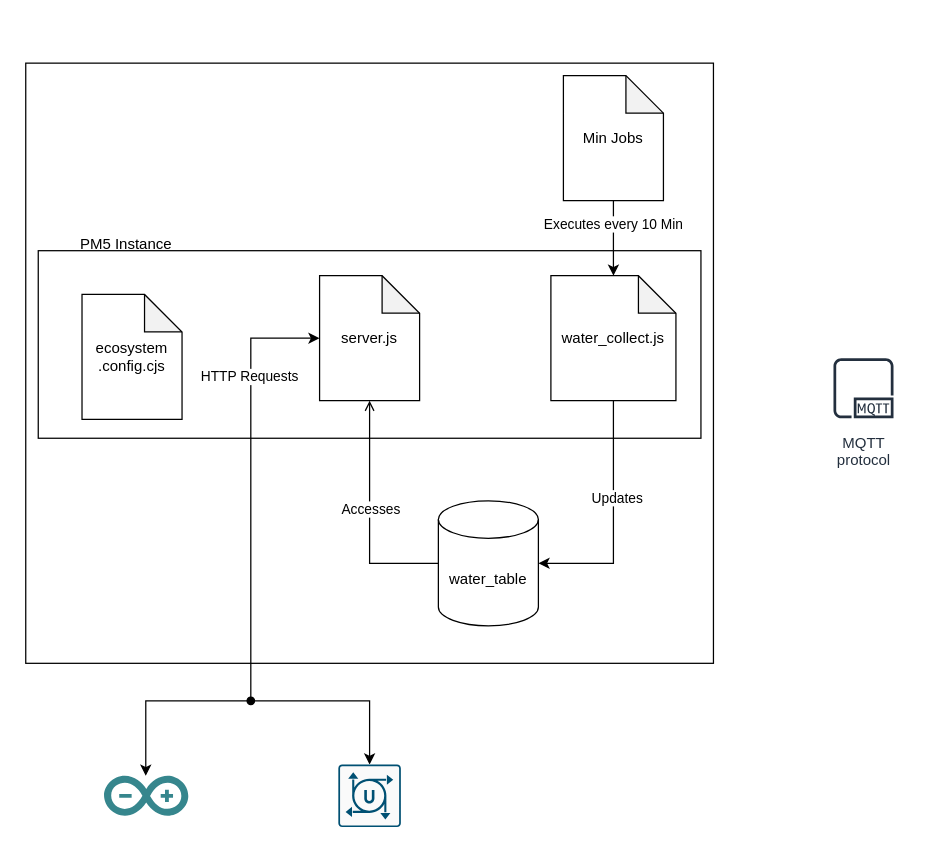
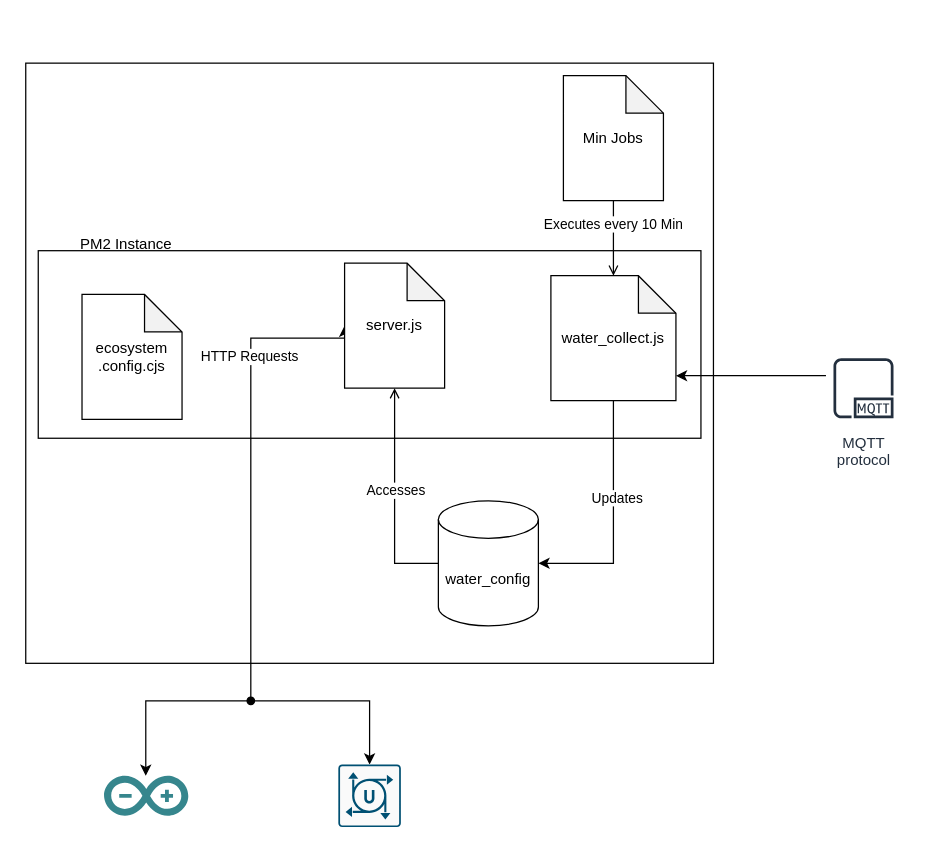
(126, 244) -> (126, 244)
(613, 266) -> (613, 268)
(369, 338) -> (394, 326)
none -> (755, 376)
(488, 579) -> (488, 579)
